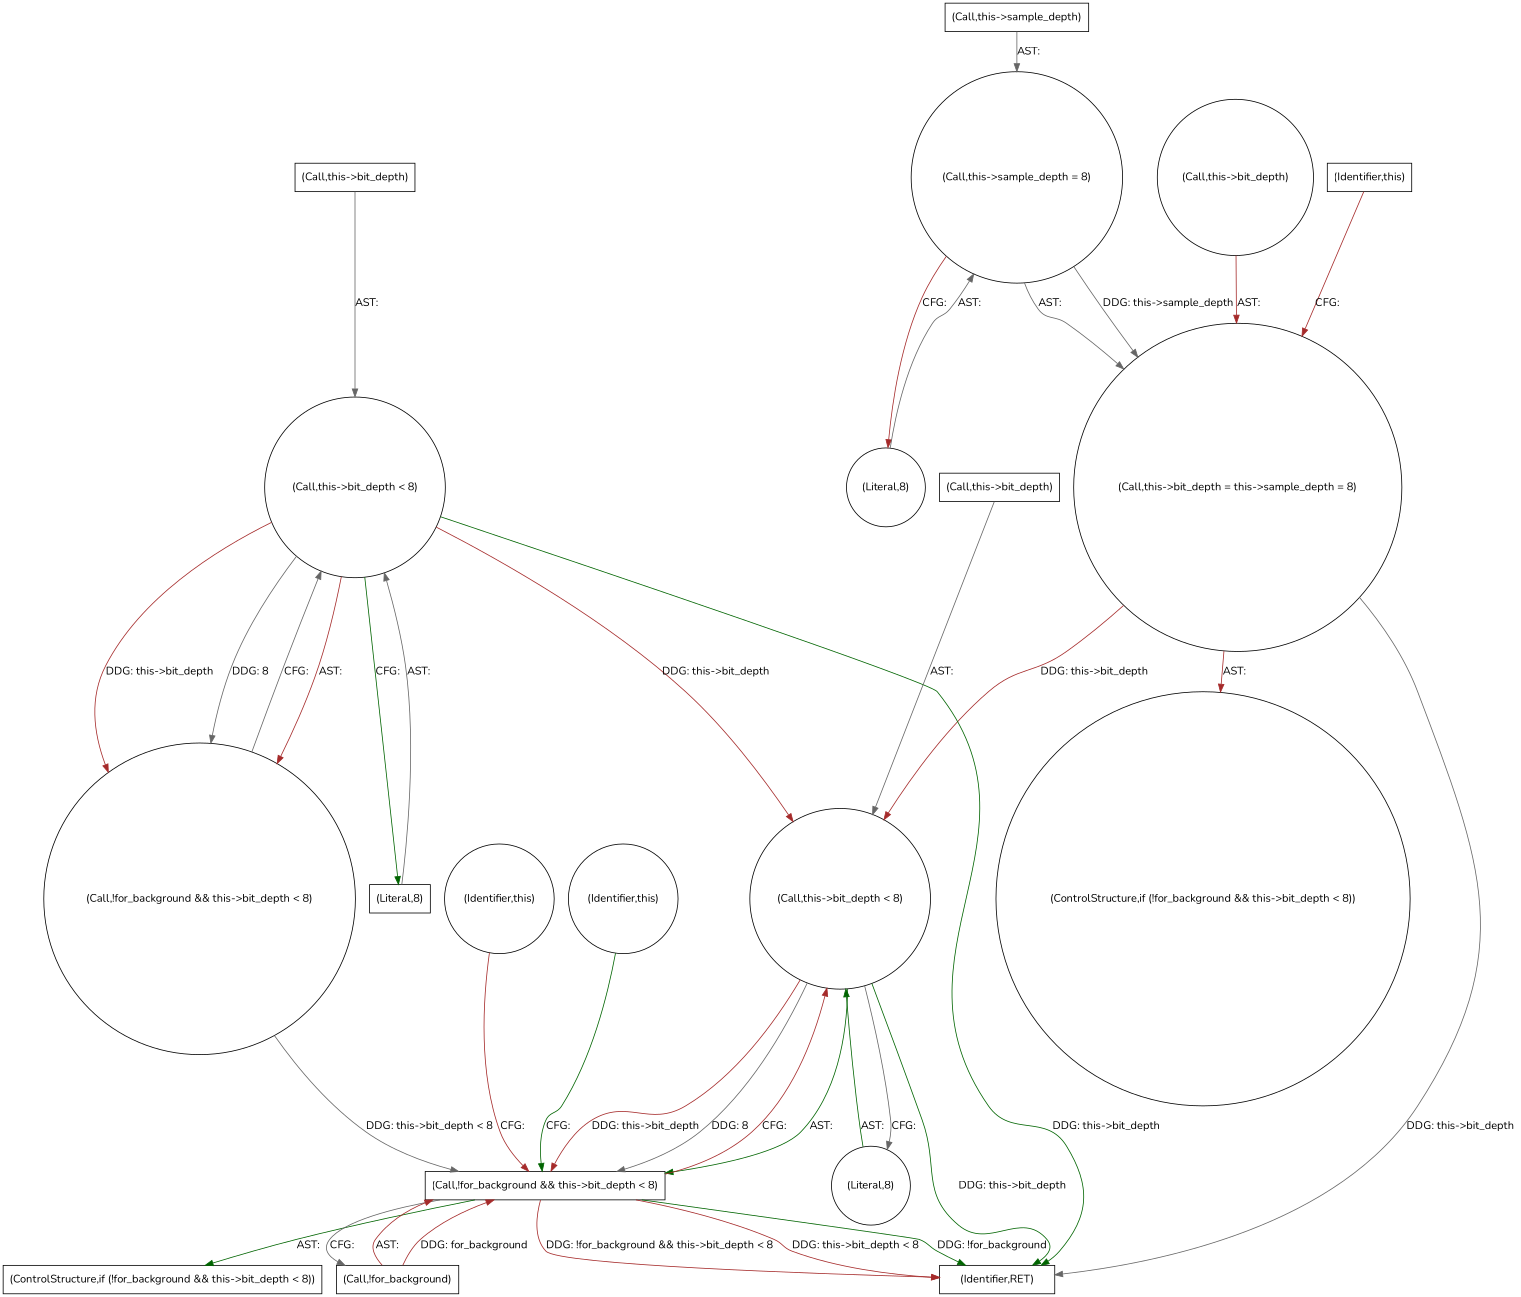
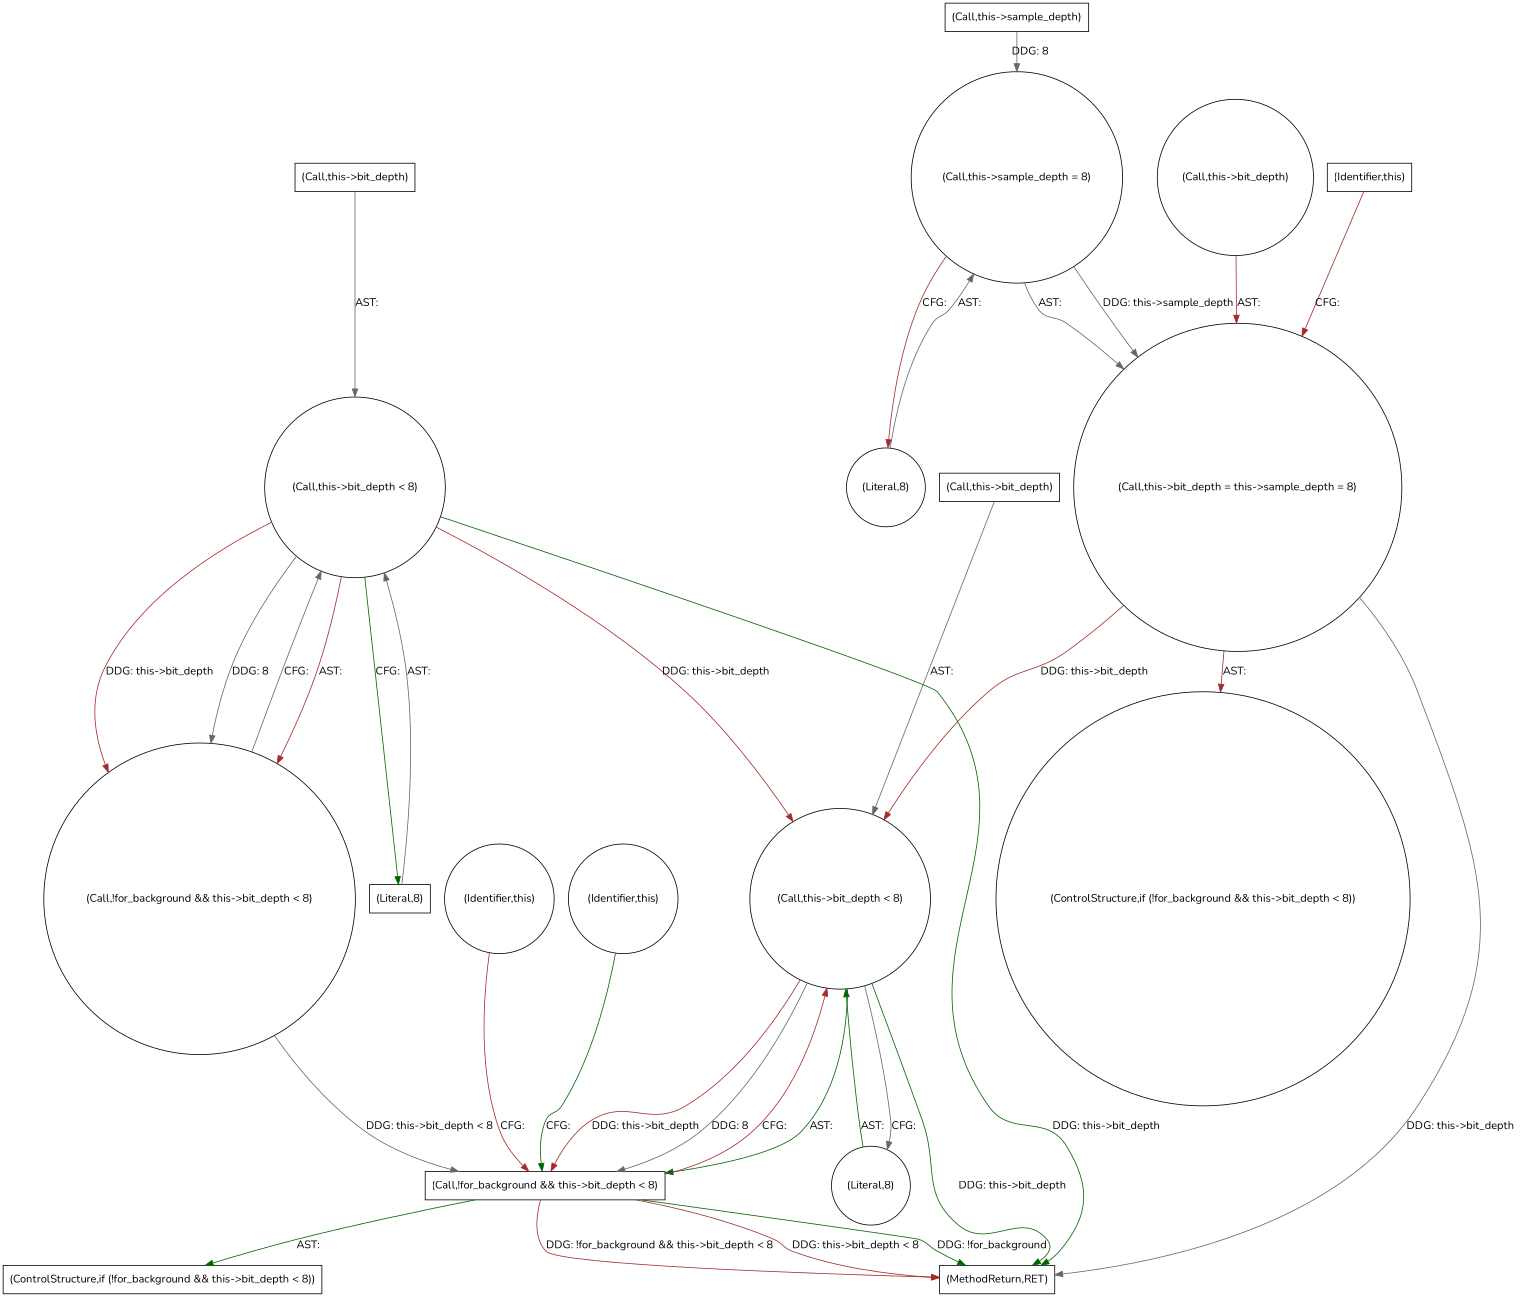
(1030, 52) -> (1030, 52)
(398, 1280) -> none
(997, 1280) -> (997, 1280)
